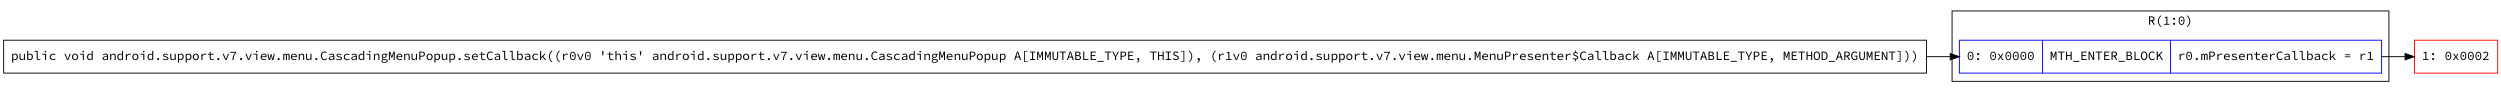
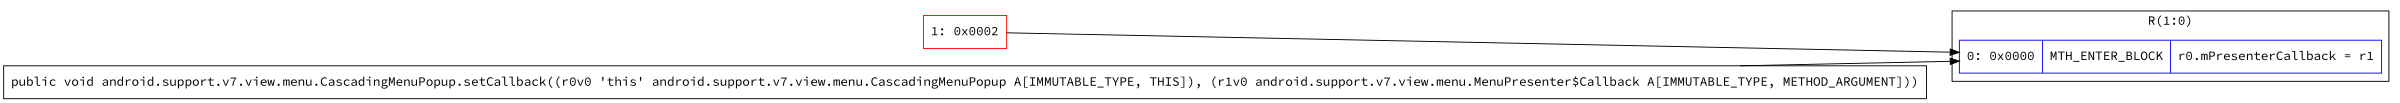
(2395, 57) -> (1478, 42)
